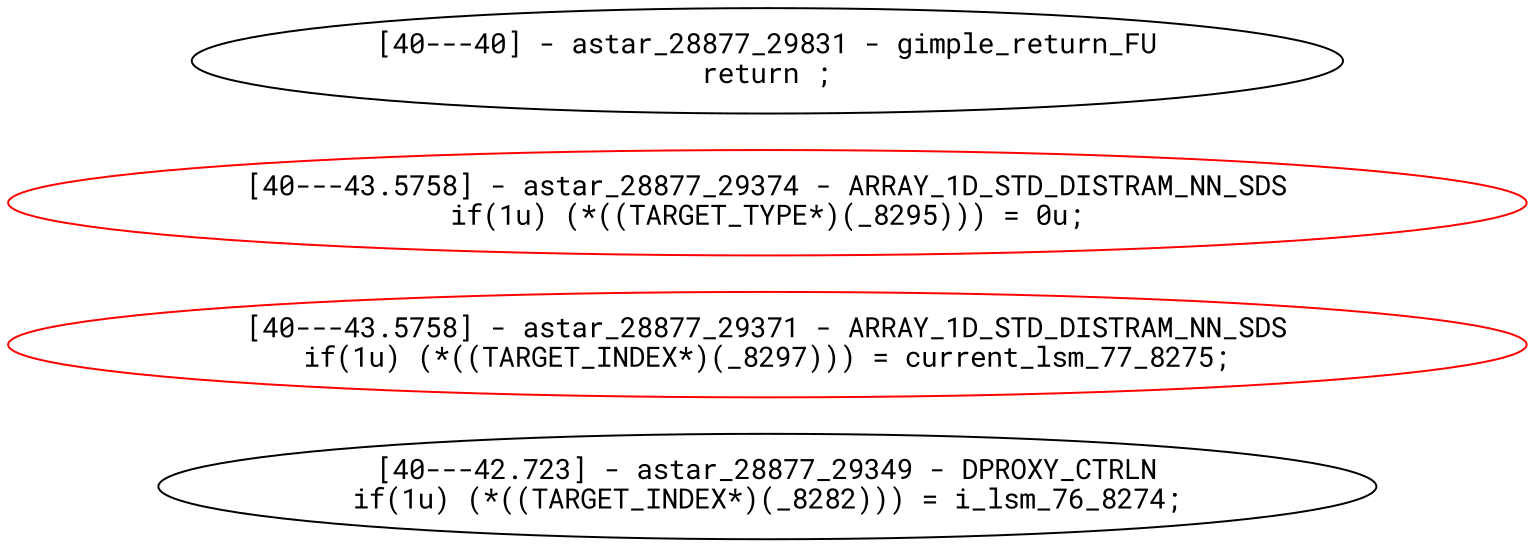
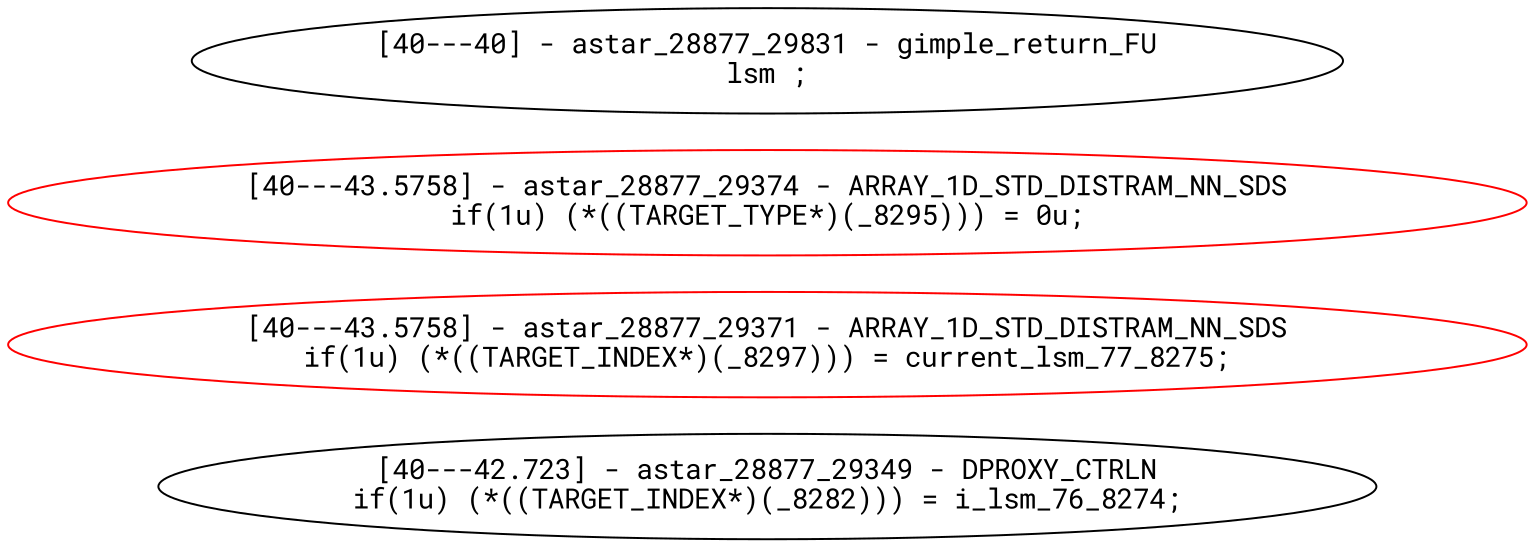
(767, 61) -> (767, 61)
